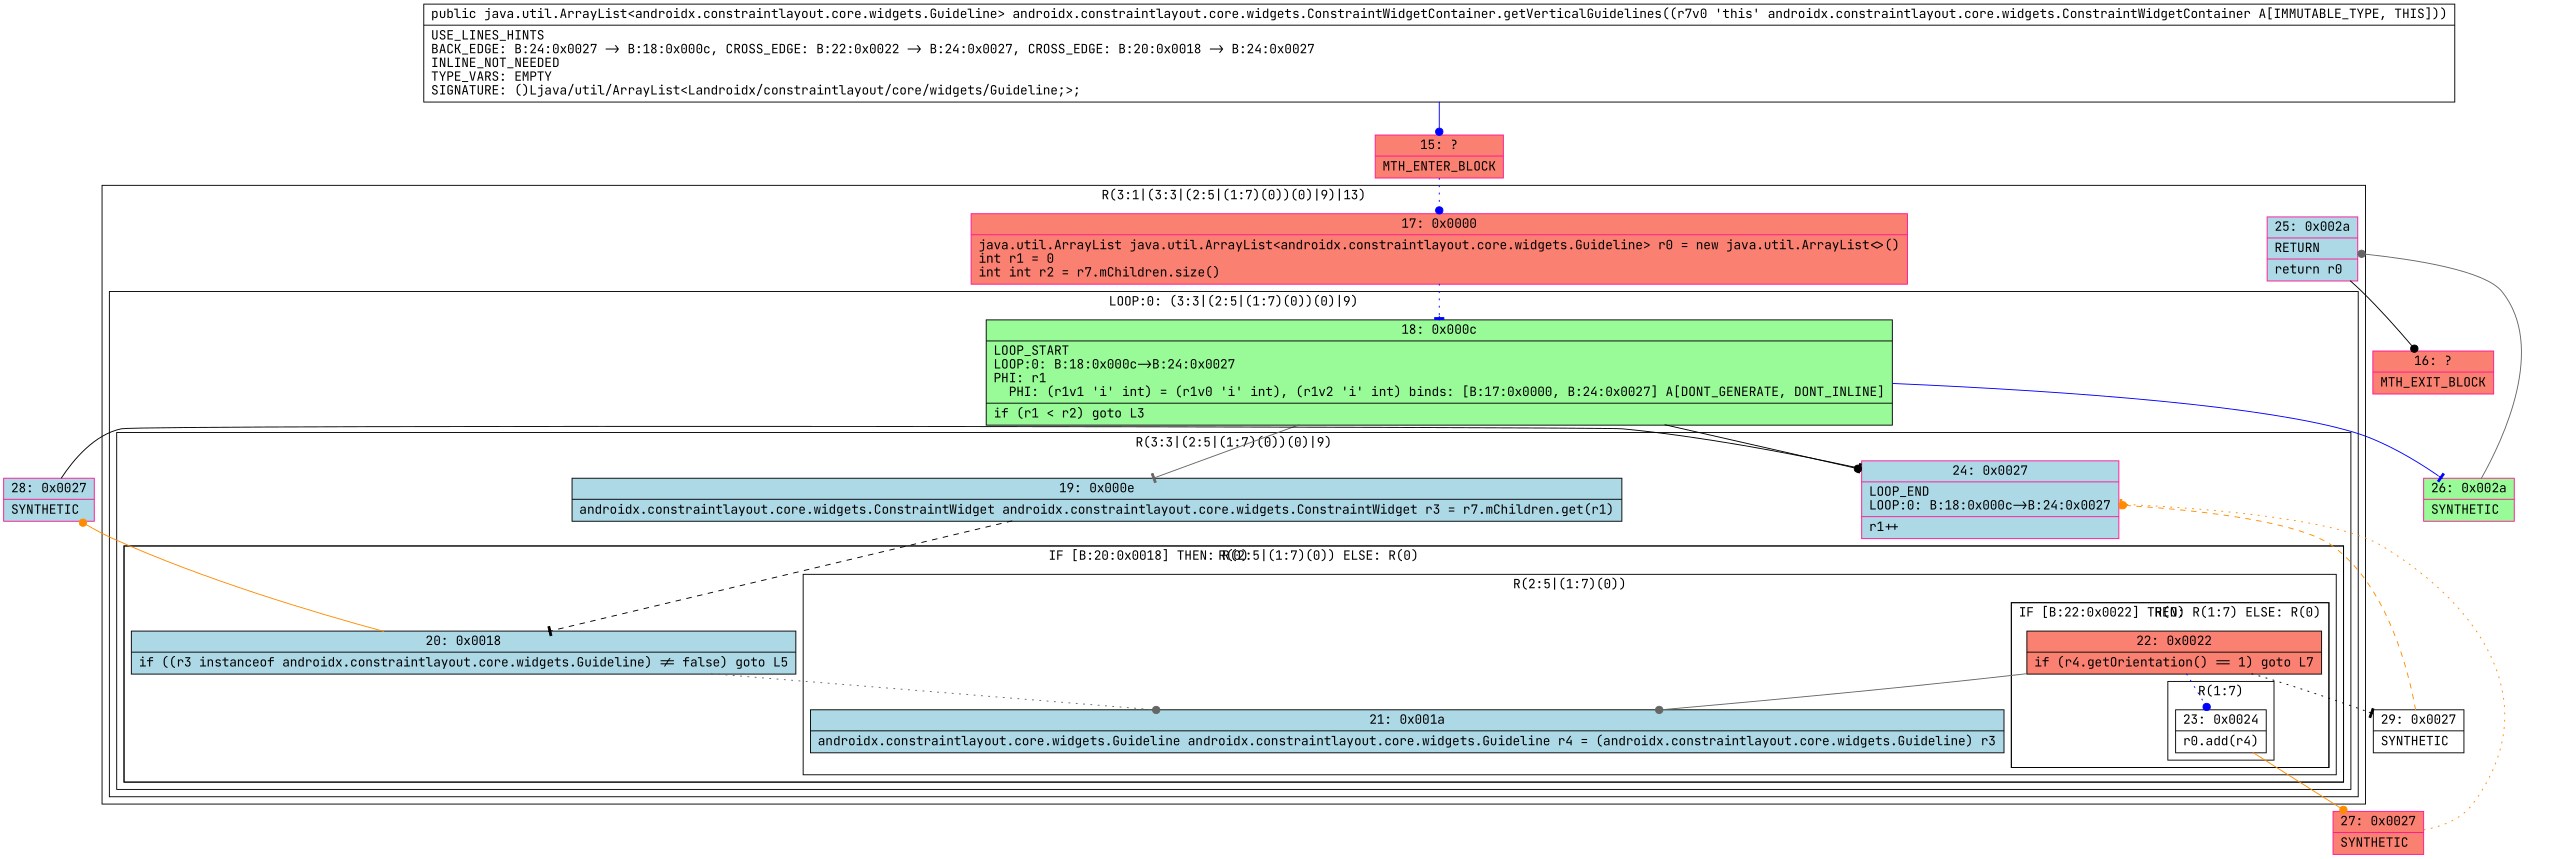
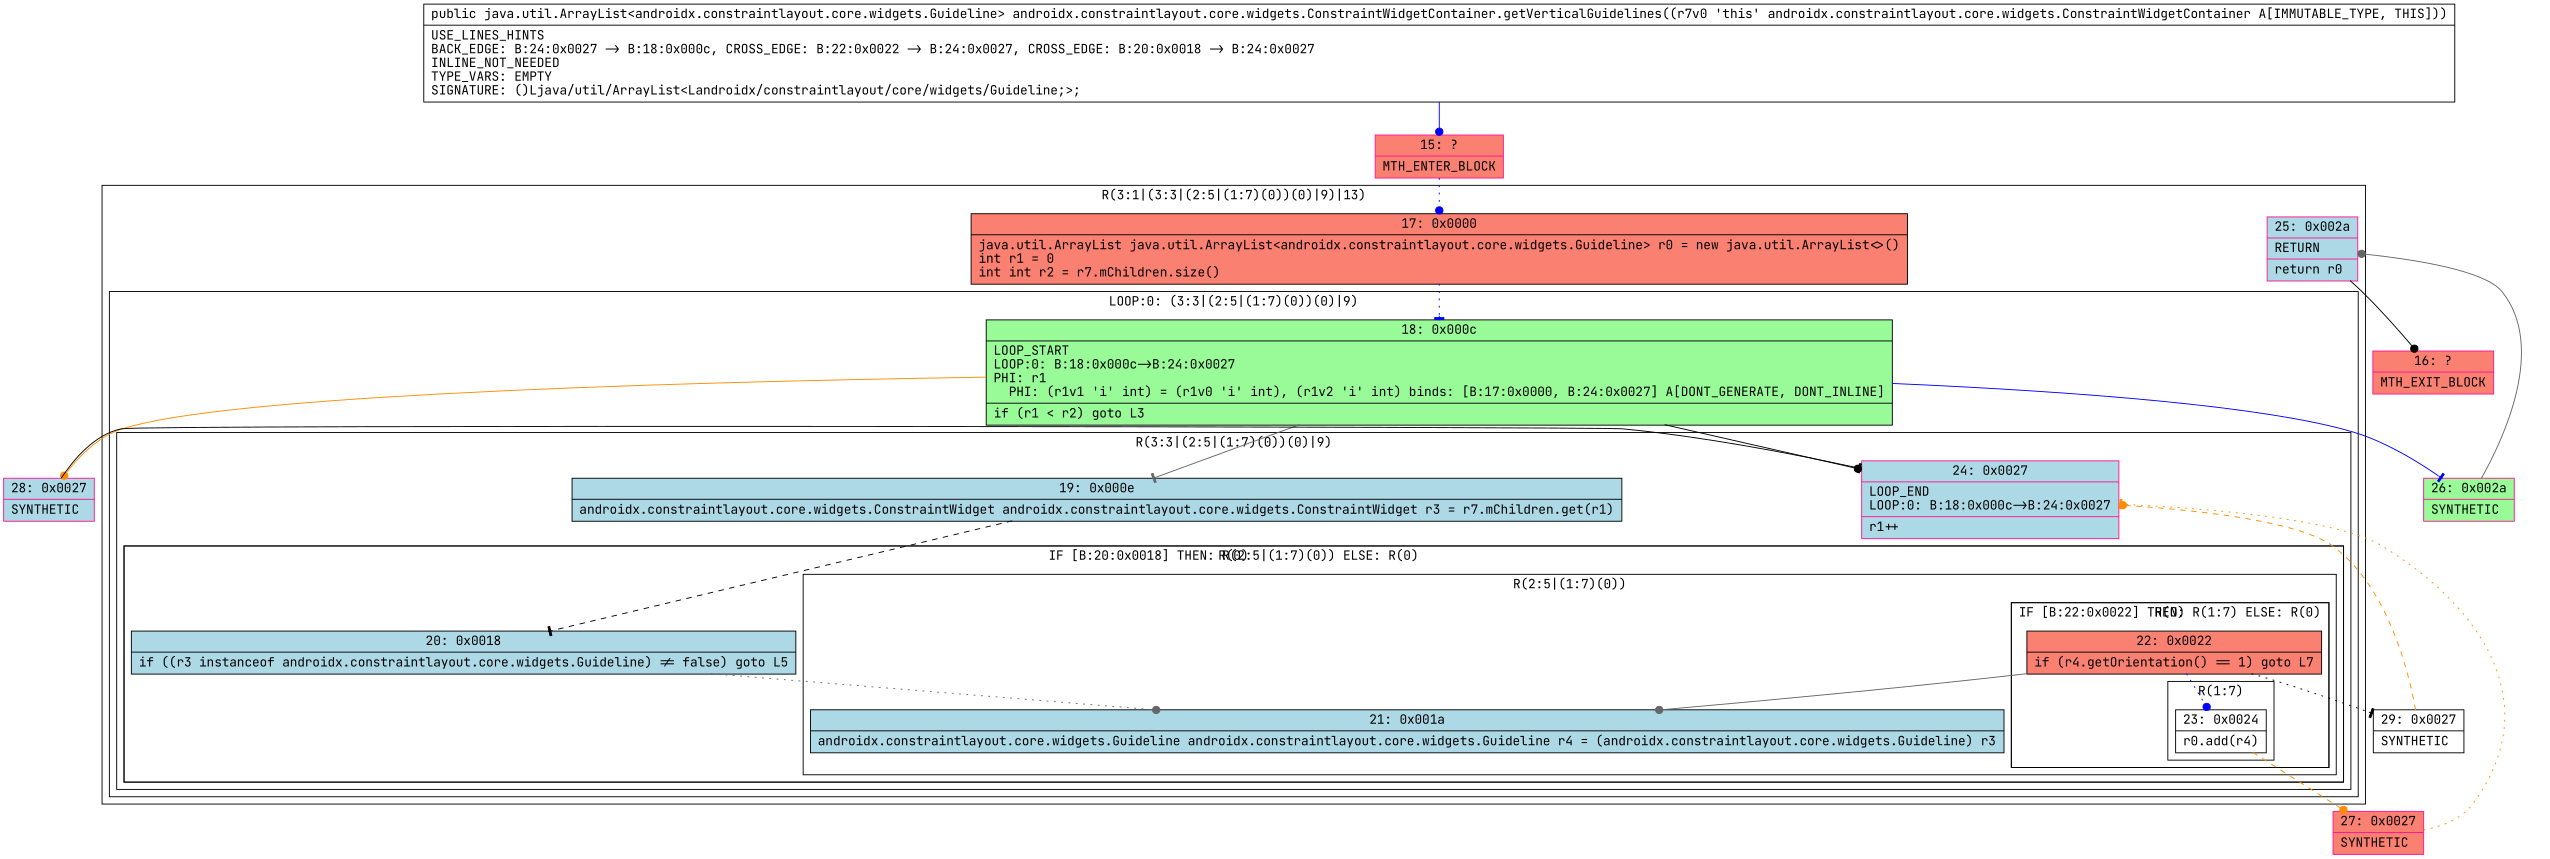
(1439, 249) -> (1439, 249)
(233, 585) -> (517, 390)
(2297, 780) -> (2297, 780)
